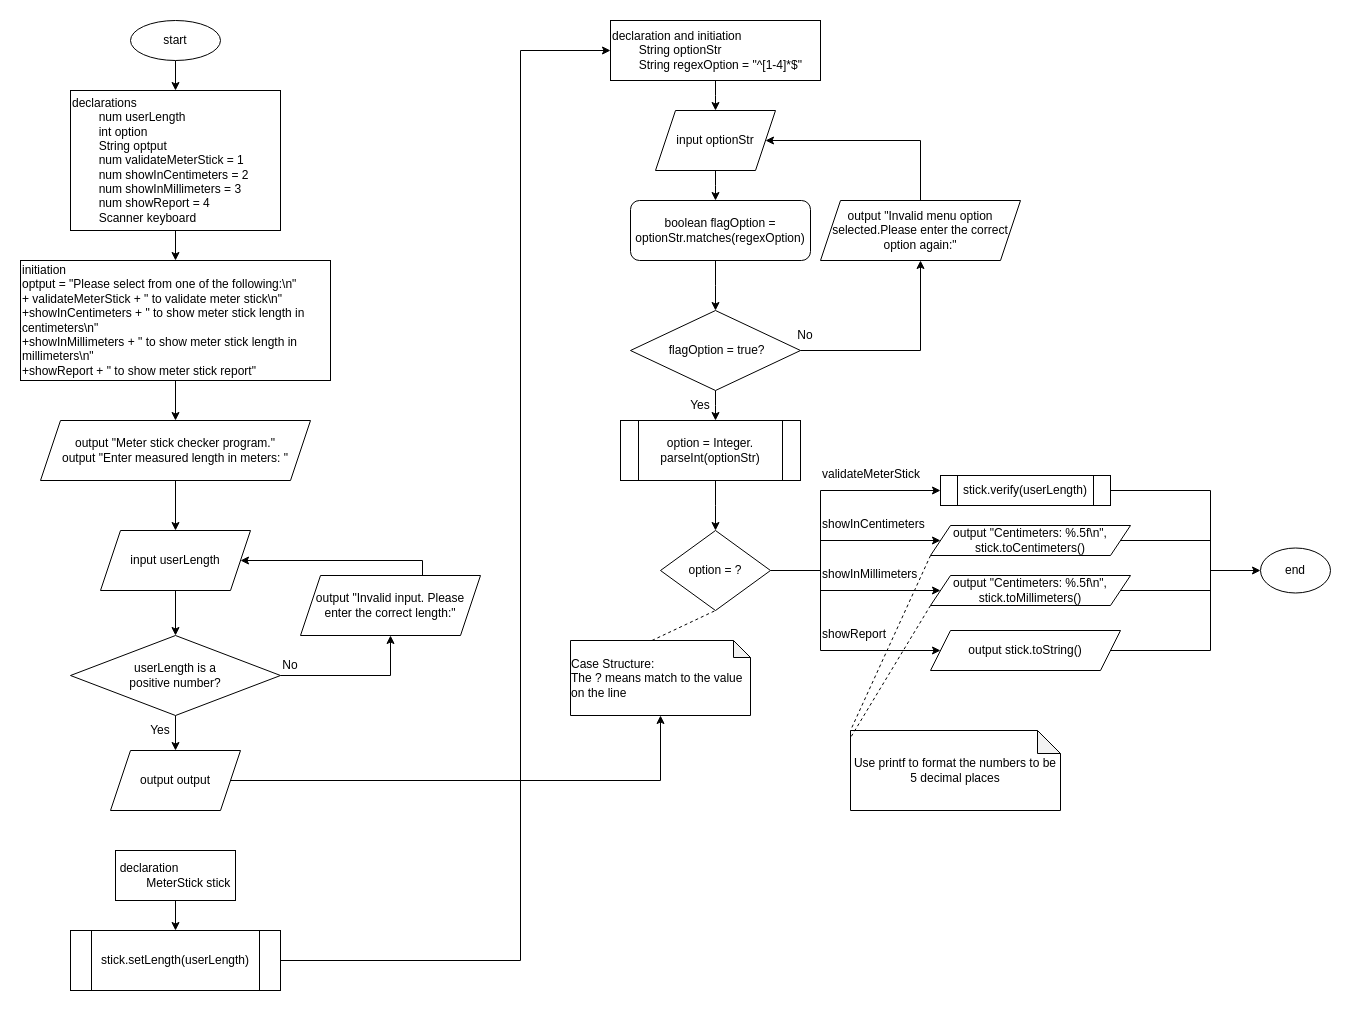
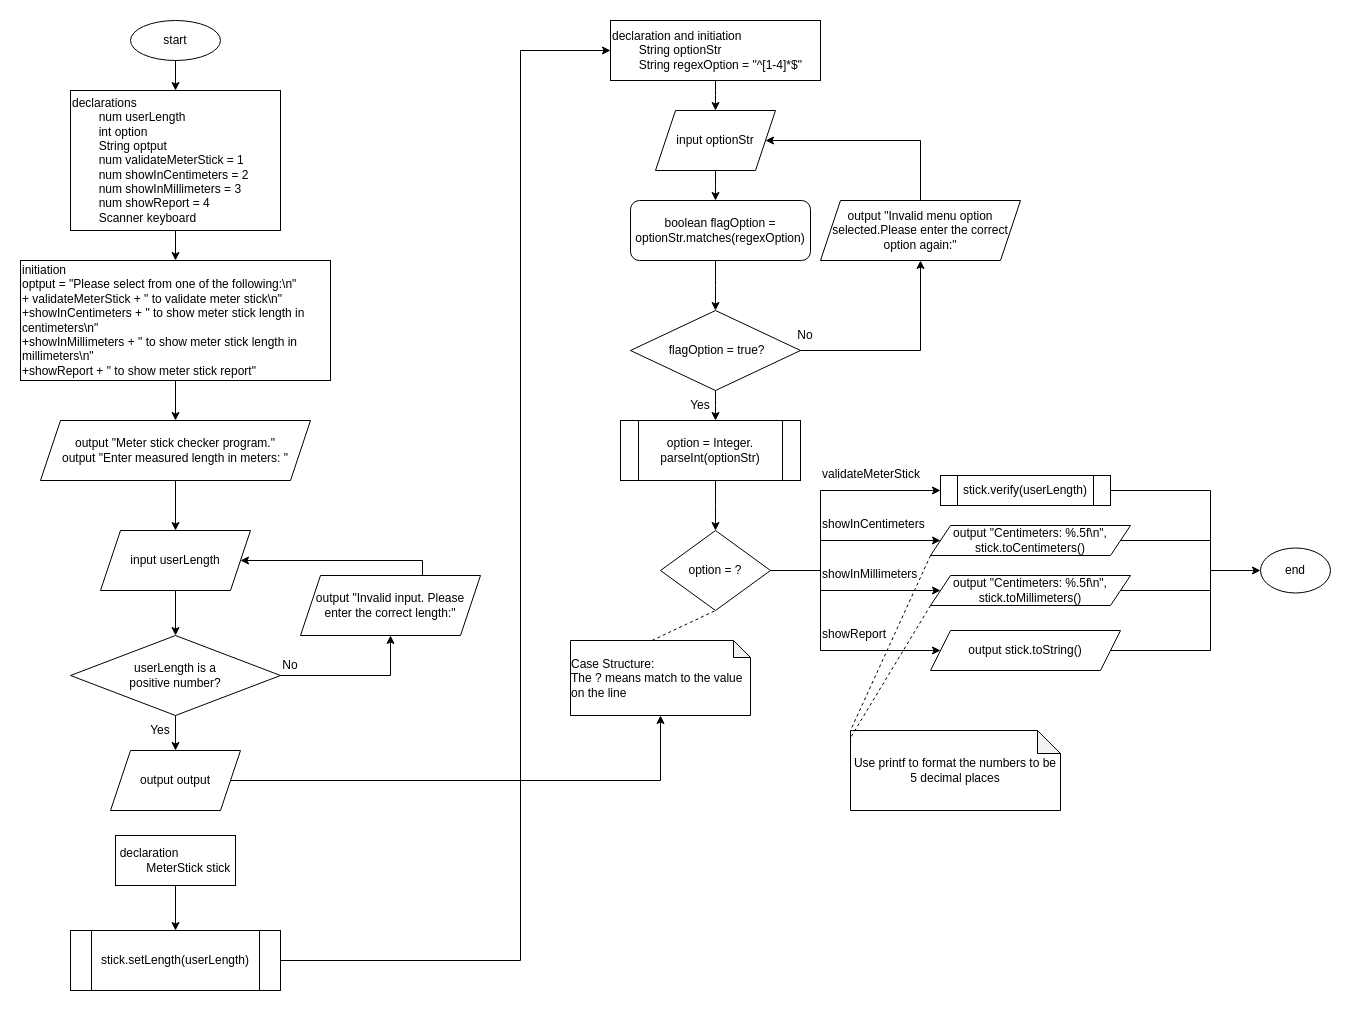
(176, 876) -> (176, 861)
